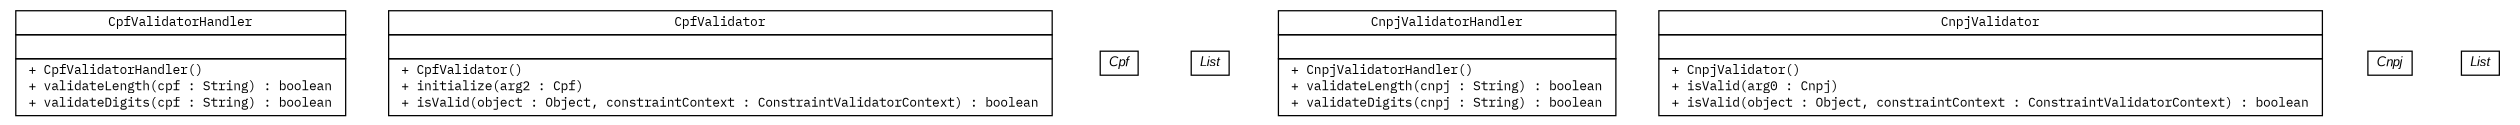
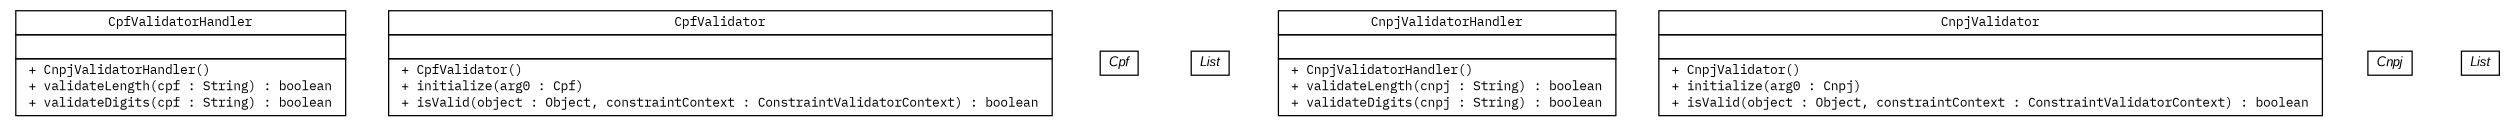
(116, 70) -> (120, 70)
(493, 87) -> (493, 87)
(1756, 87) -> (1767, 87)
